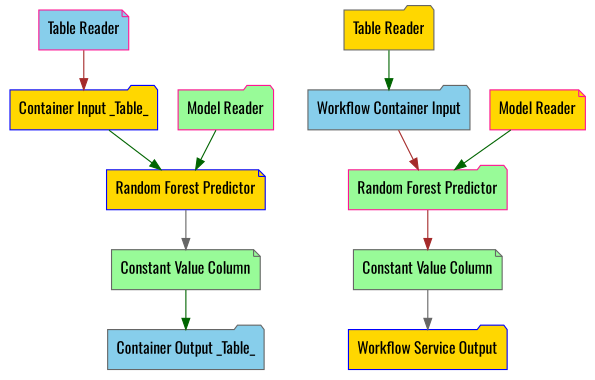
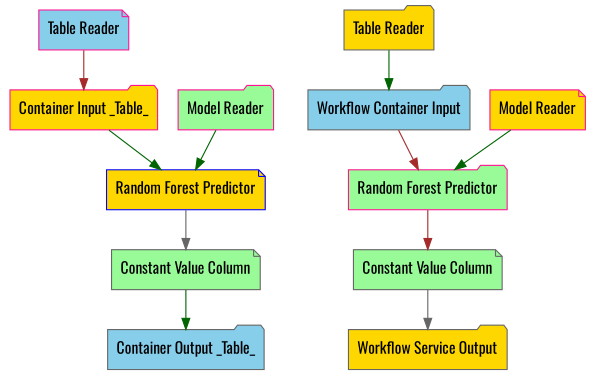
(84, 110) -> (84, 110)
(428, 350) -> (428, 350)
